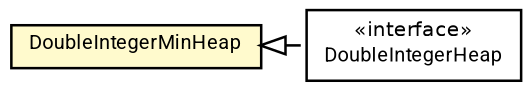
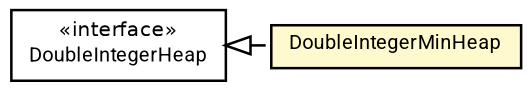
(295, 45) -> (260, 45)
